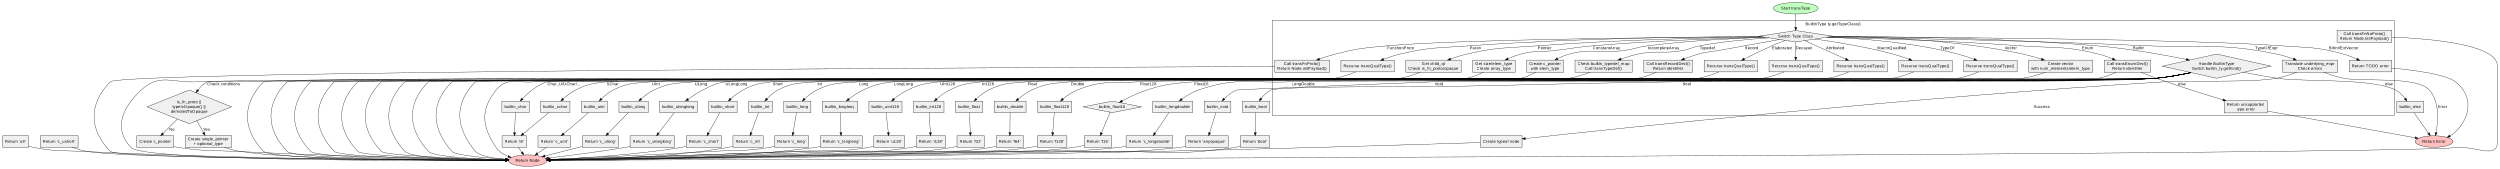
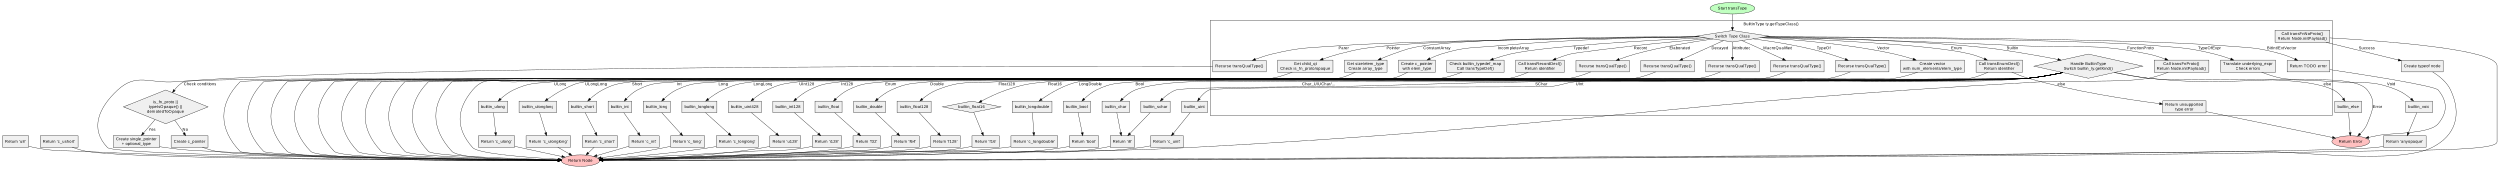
(1033, 84) -> (891, 84)
(1911, 101) -> (2362, 51)
(885, 107) -> (745, 107)
